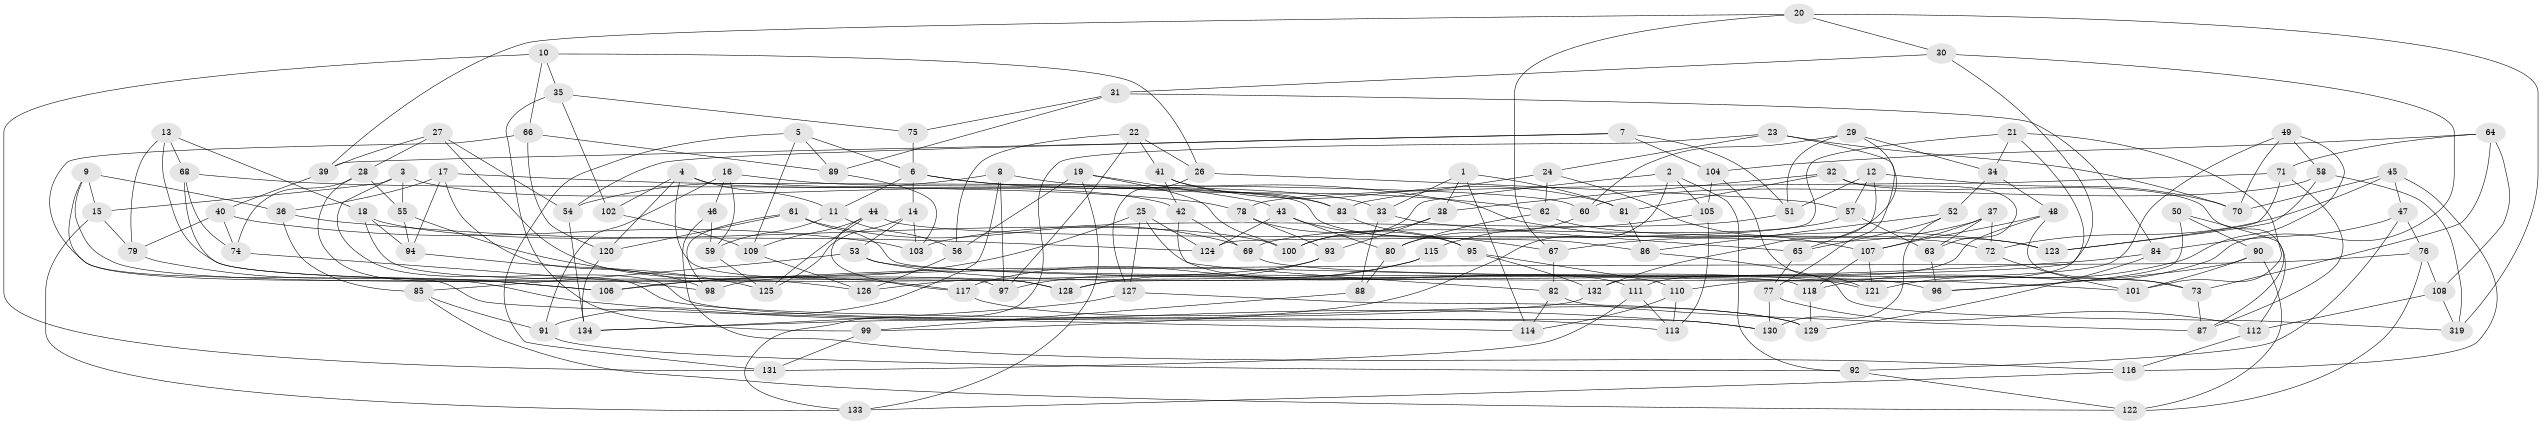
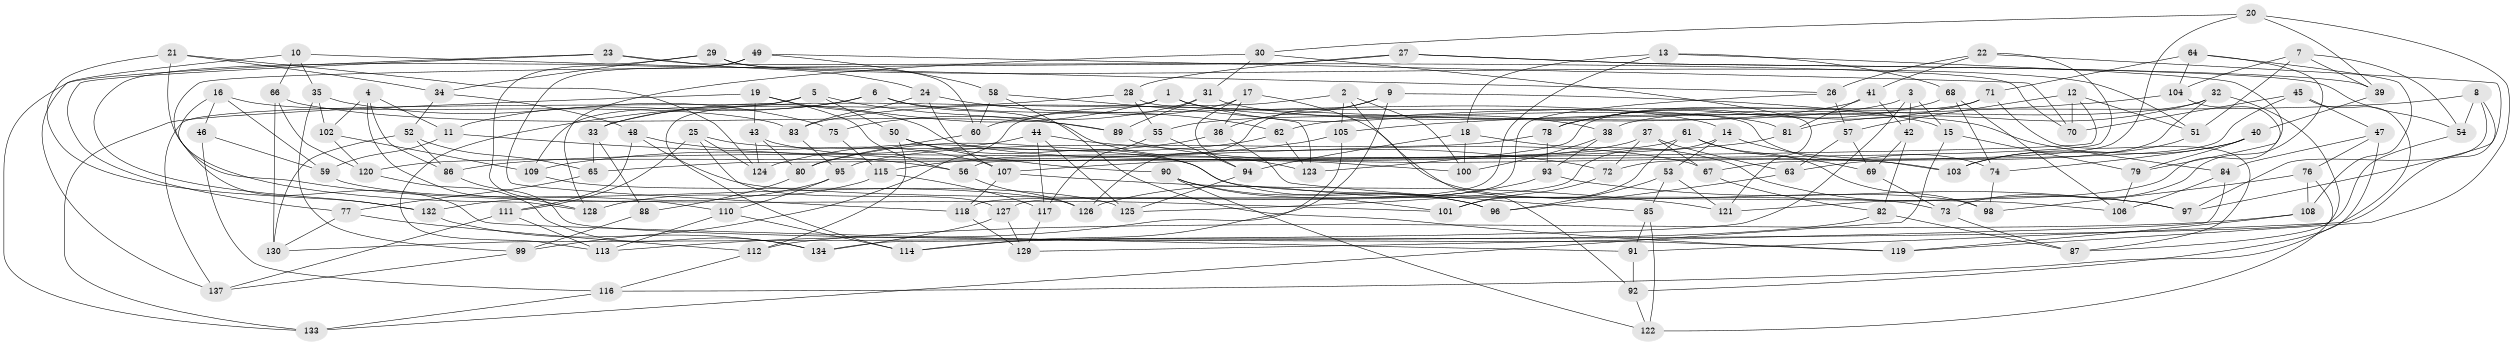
(913, 154) -> (857, 153)
(862, 155) -> (854, 113)
(646, 211) -> (346, 153)
(2457, 331) -> (1898, 252)
(770, 371) -> (216, 292)
